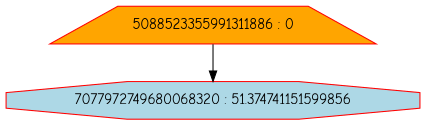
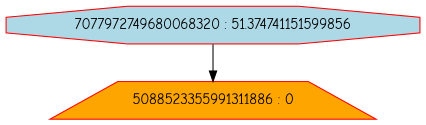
(213, 58) -> (213, 58)
